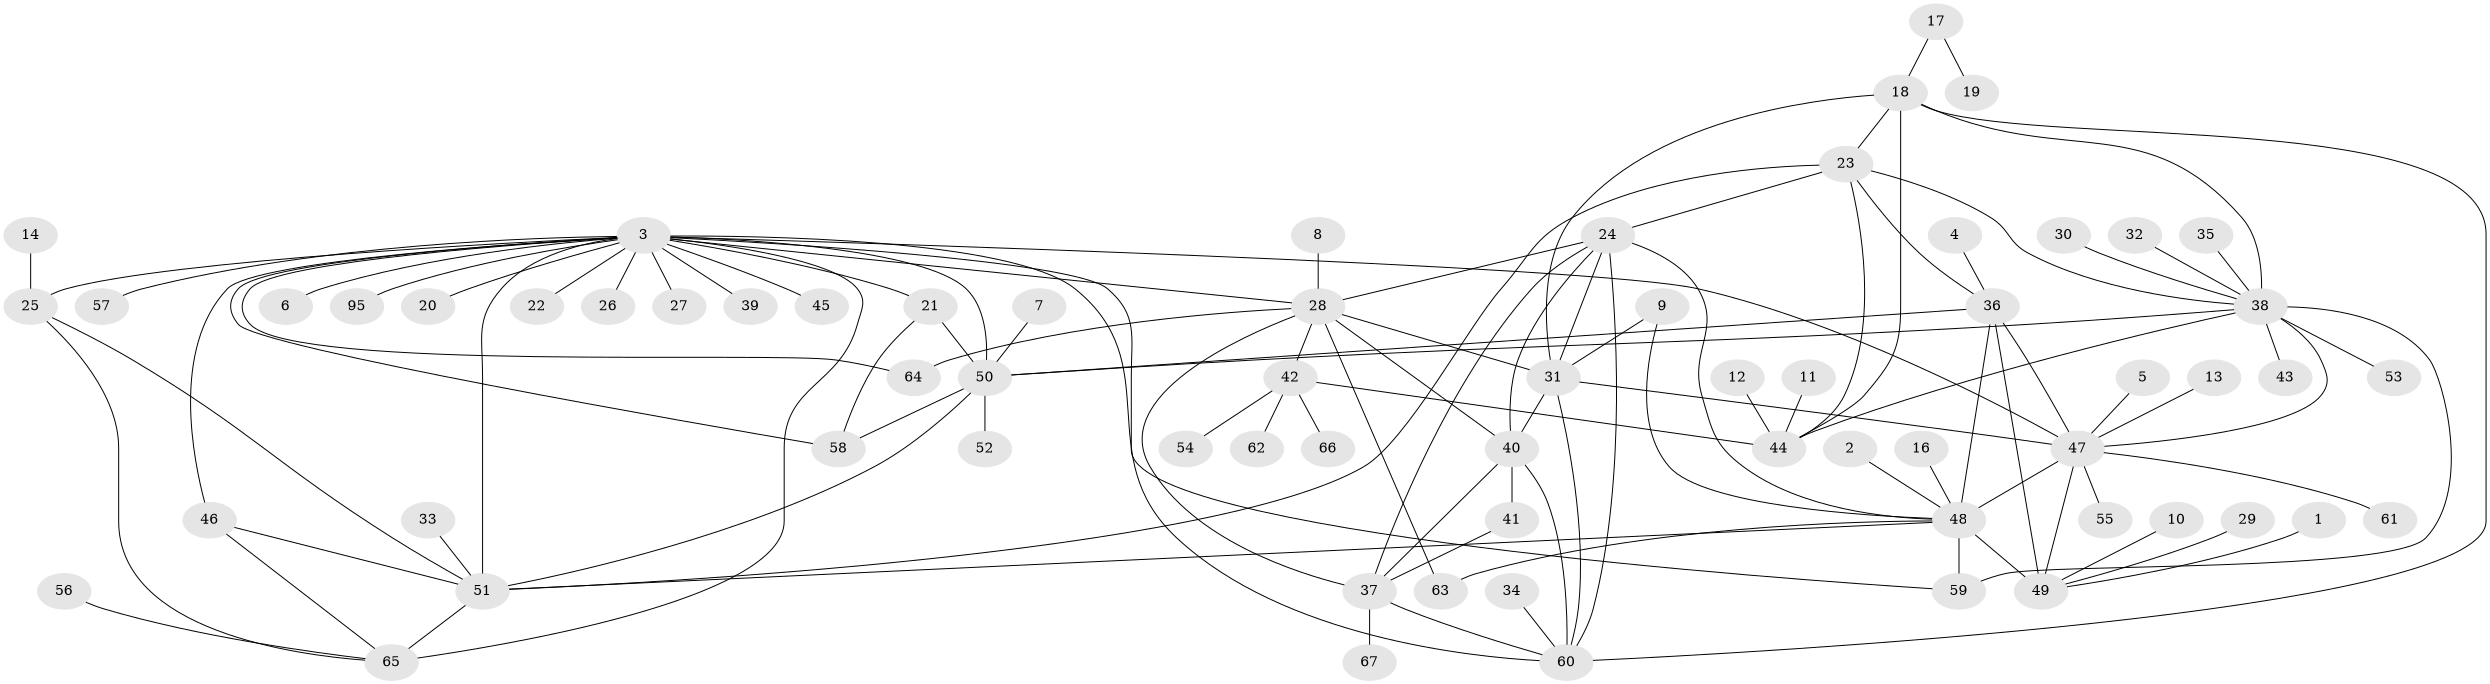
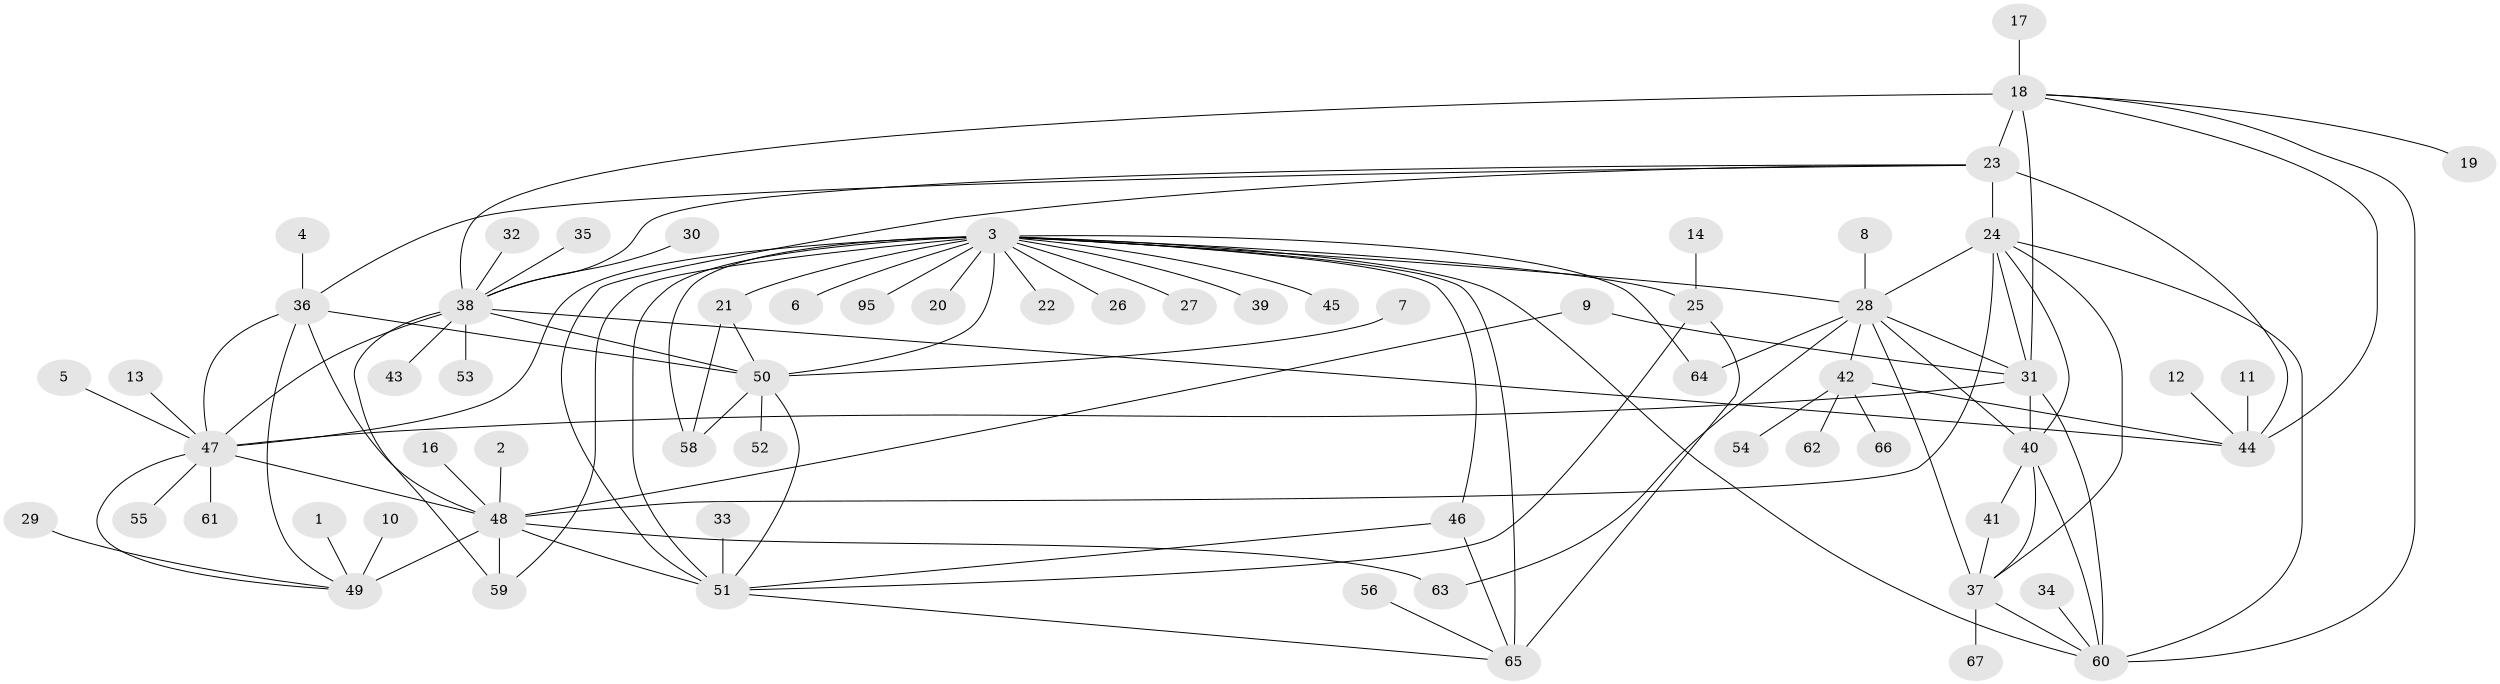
(1954, 57) -> (2249, 113)
(102, 307) -> none
